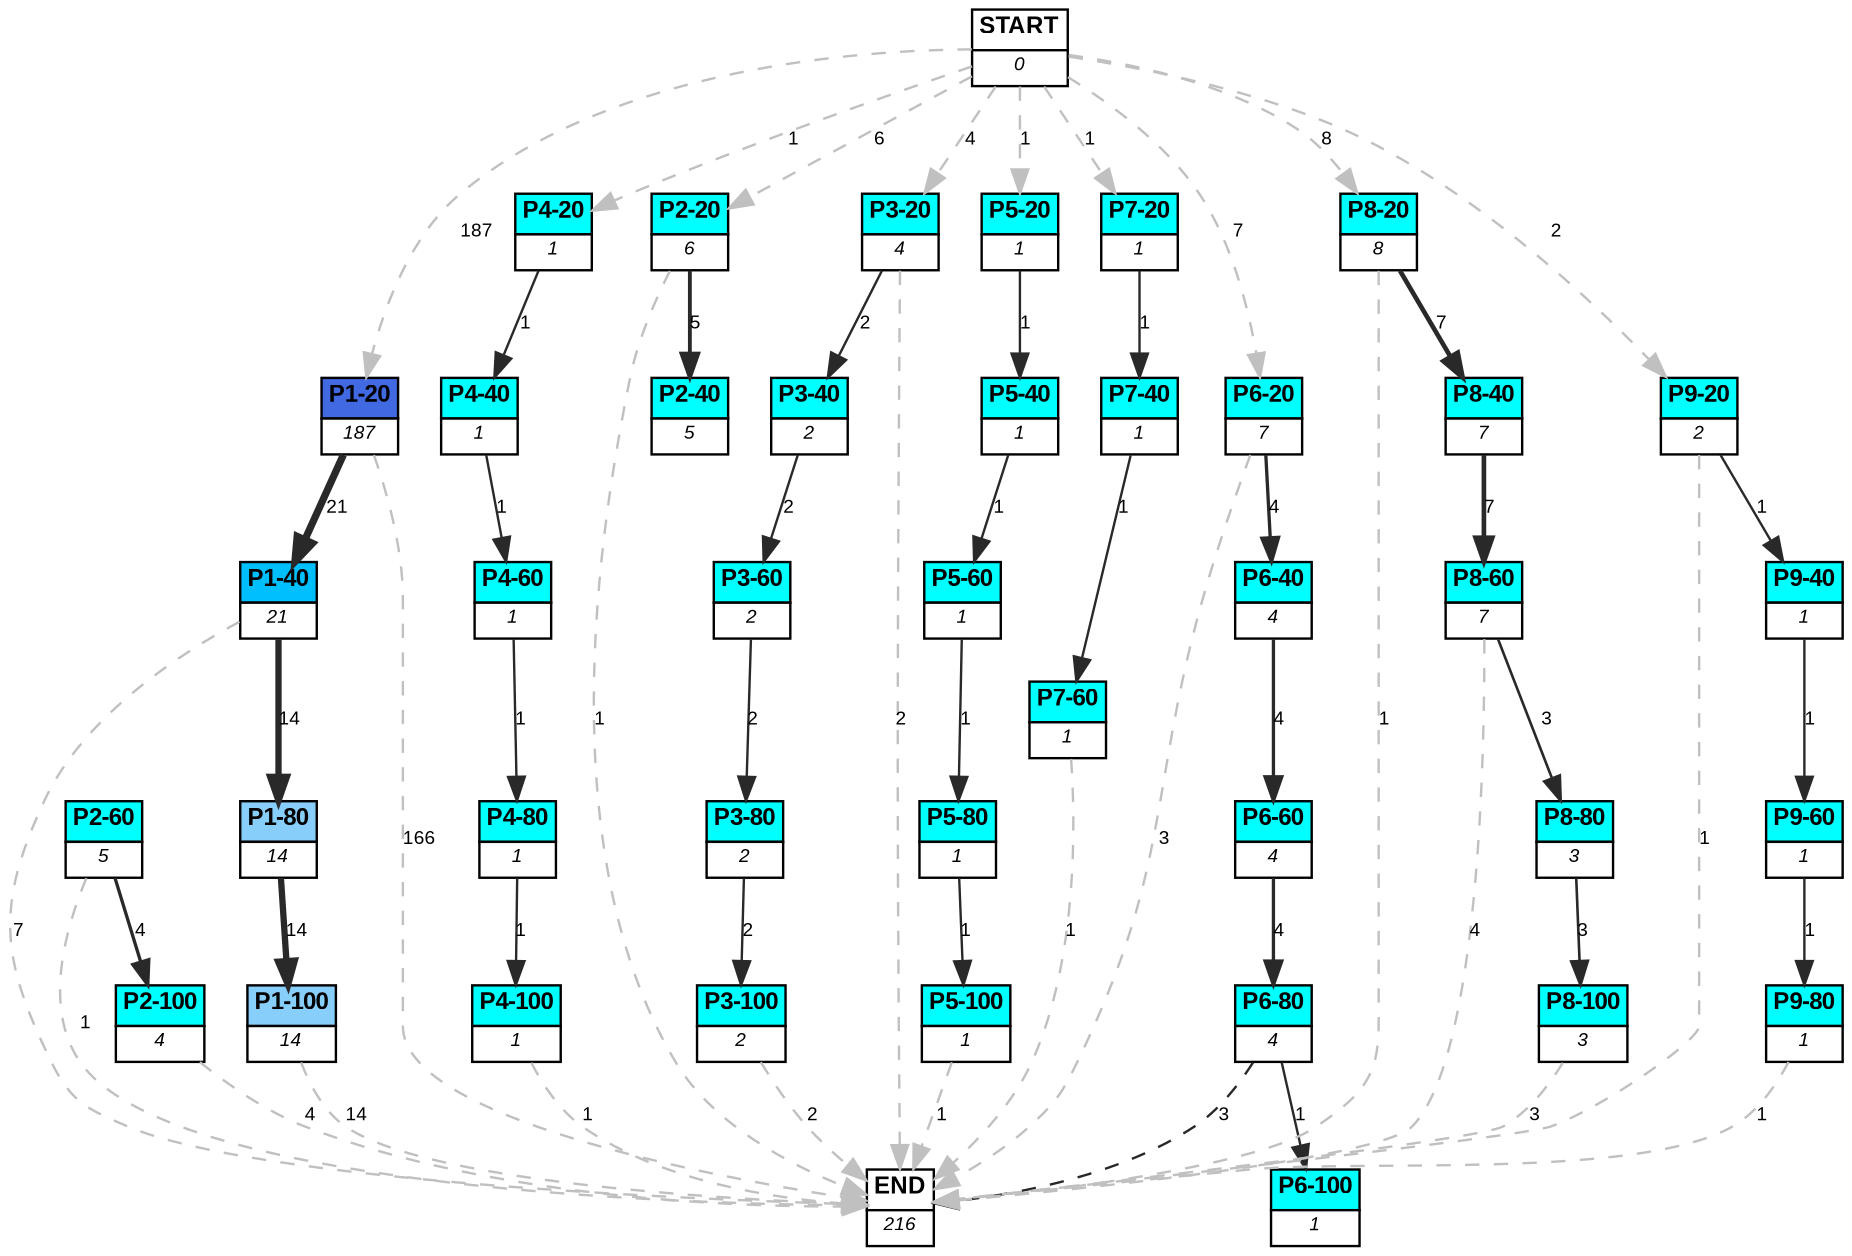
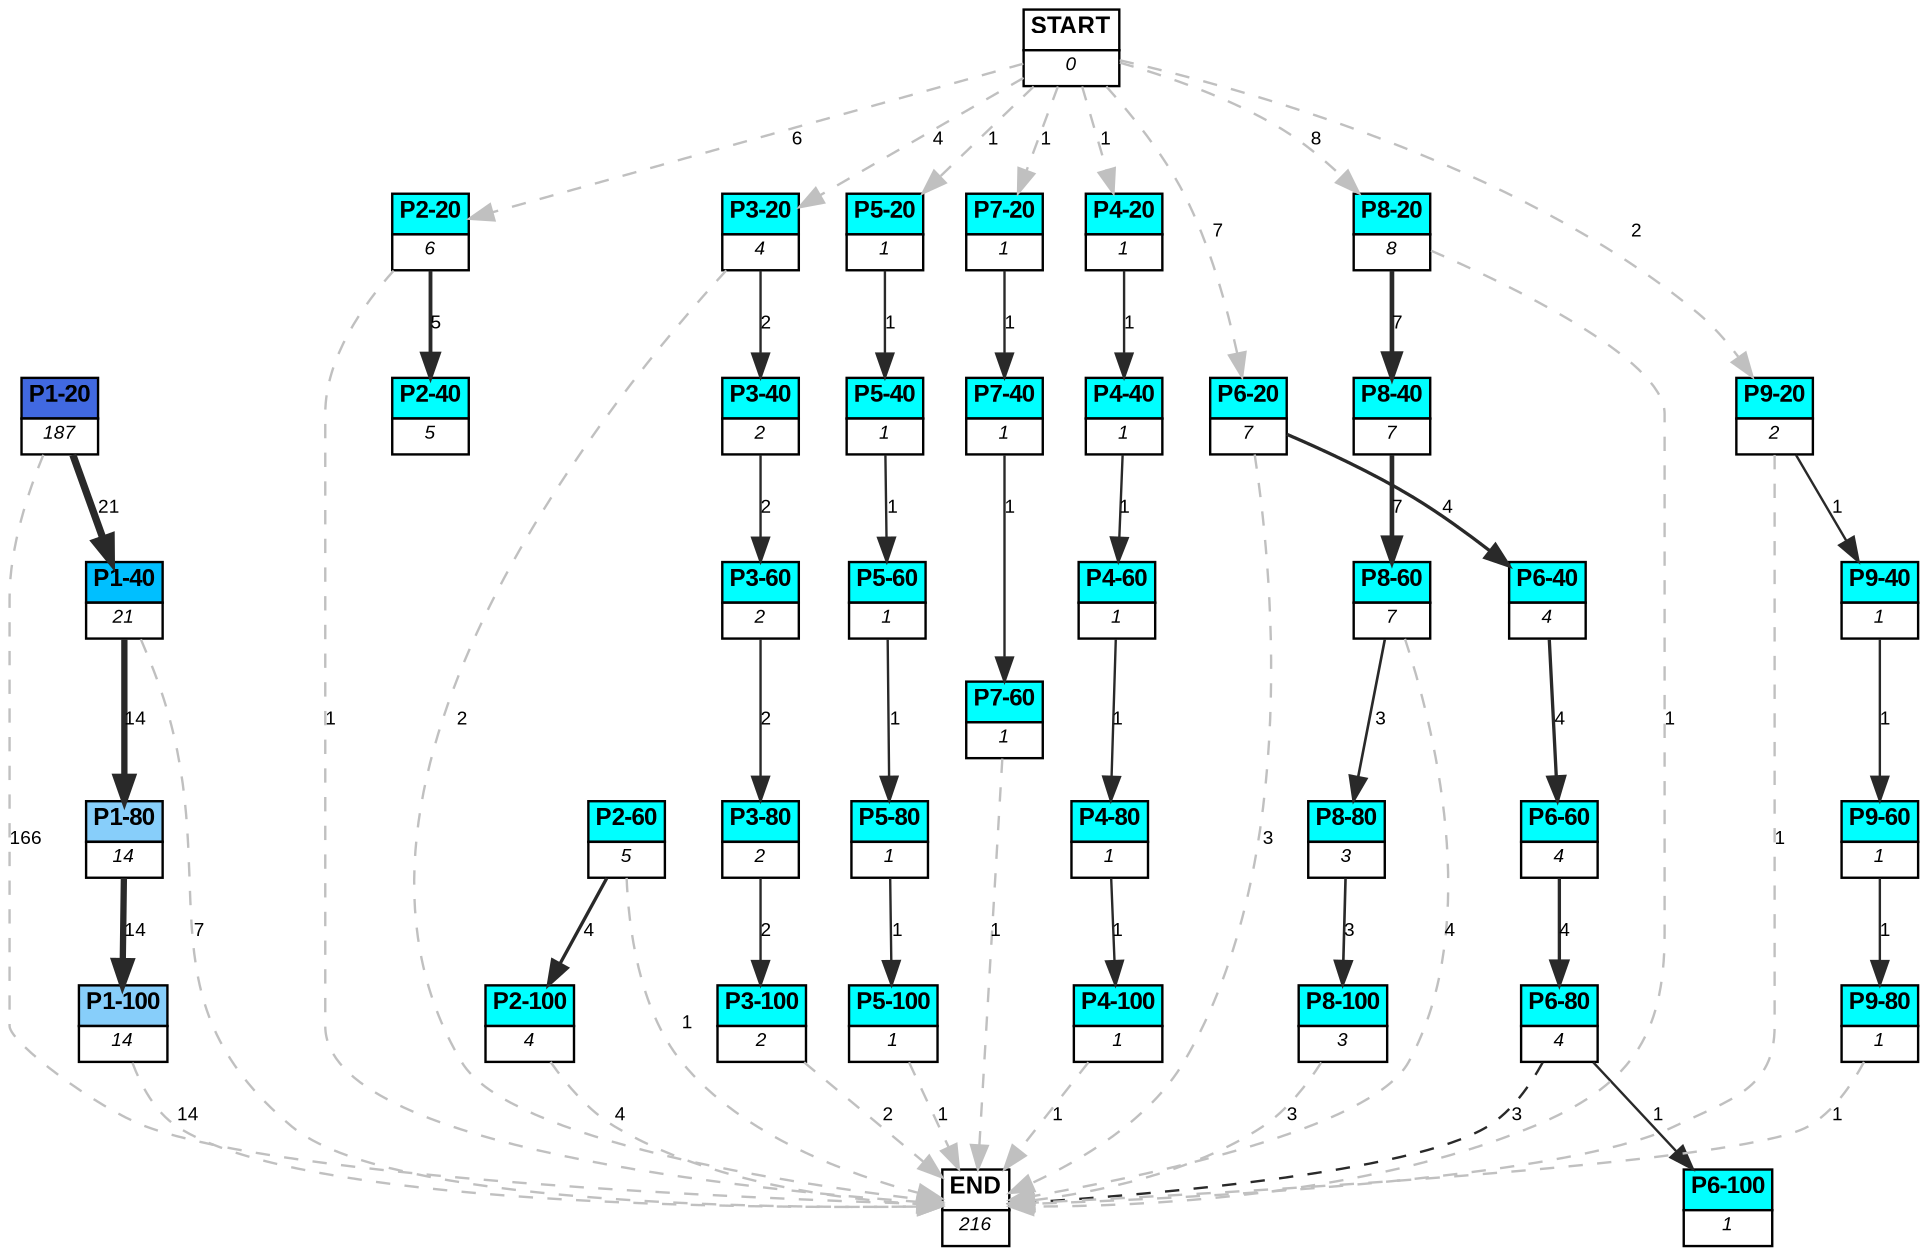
(615, 108) -> none
